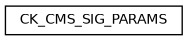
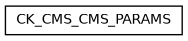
(94, 20) -> (94, 20)
